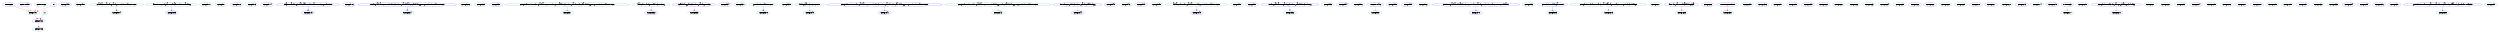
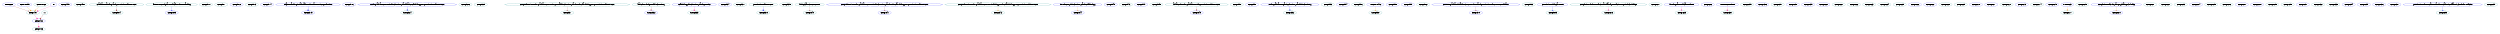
(496, 5) -> none
(1682, 5) -> (1682, 5)
